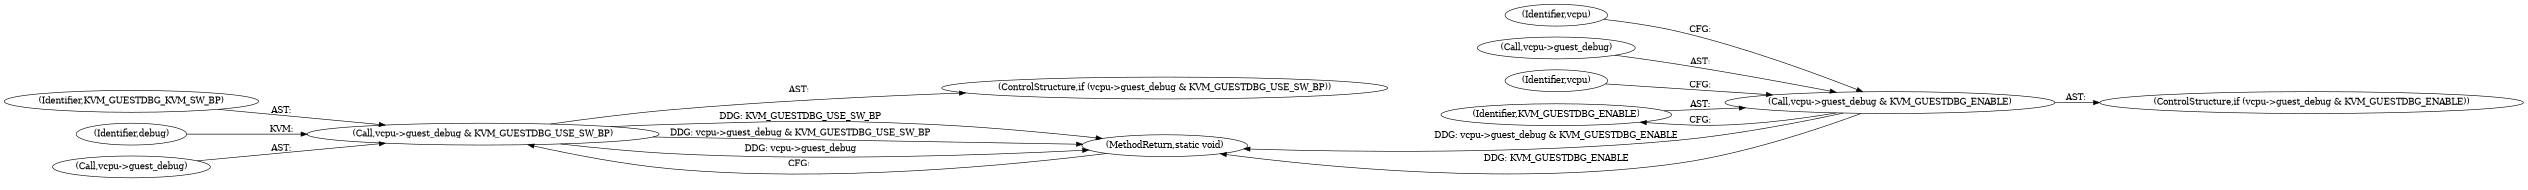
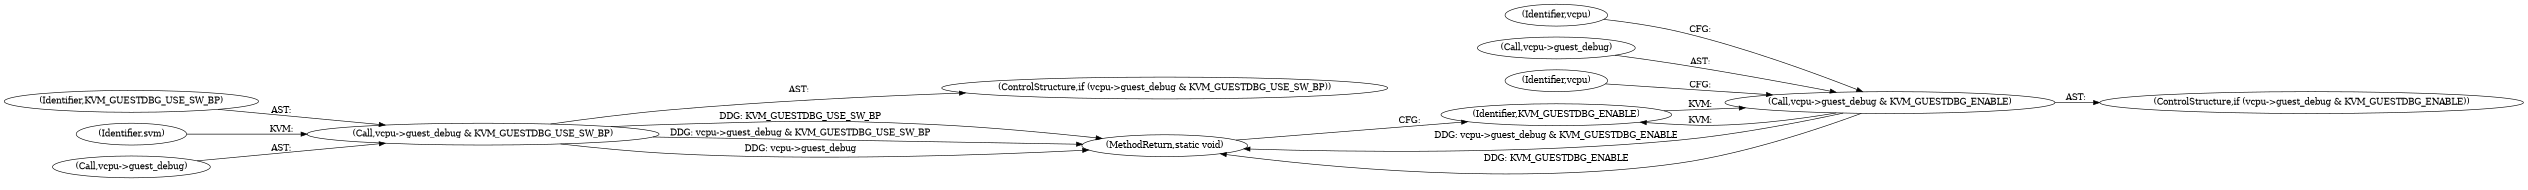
(131, 101) -> (131, 101)
(1702, 105) -> (1702, 105)
(1702, 120) -> (1702, 120)
(131, 134) -> (131, 134)
(820, 174) -> (1349, 131)
